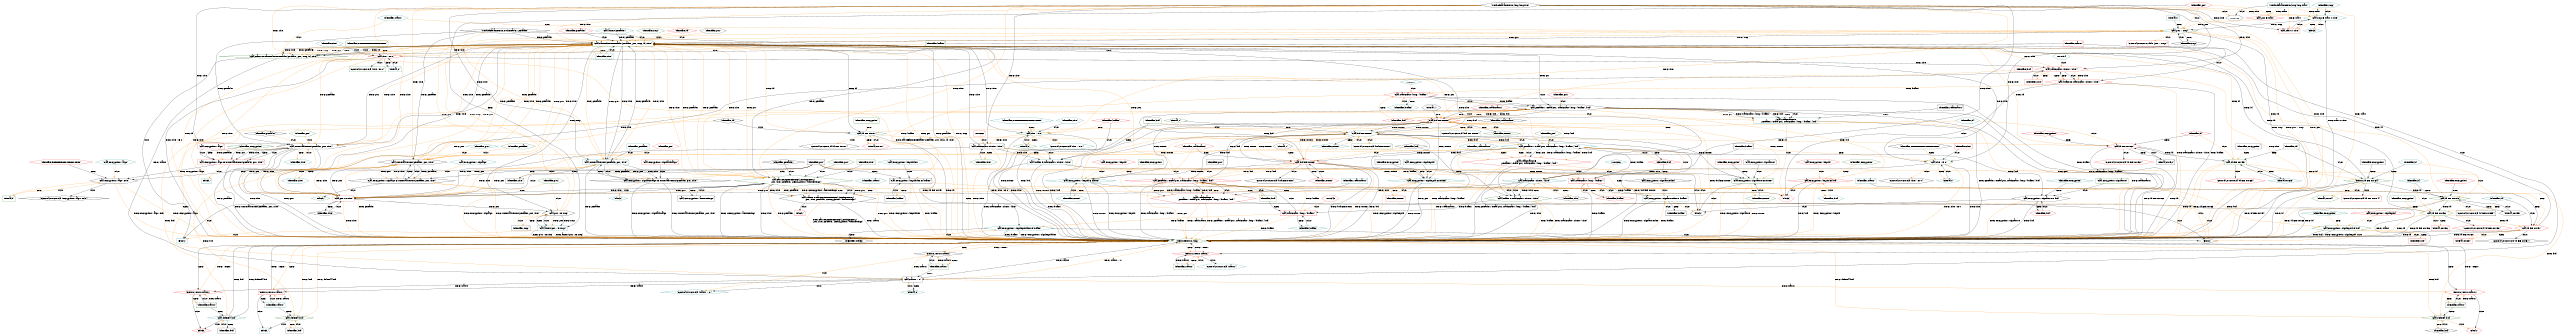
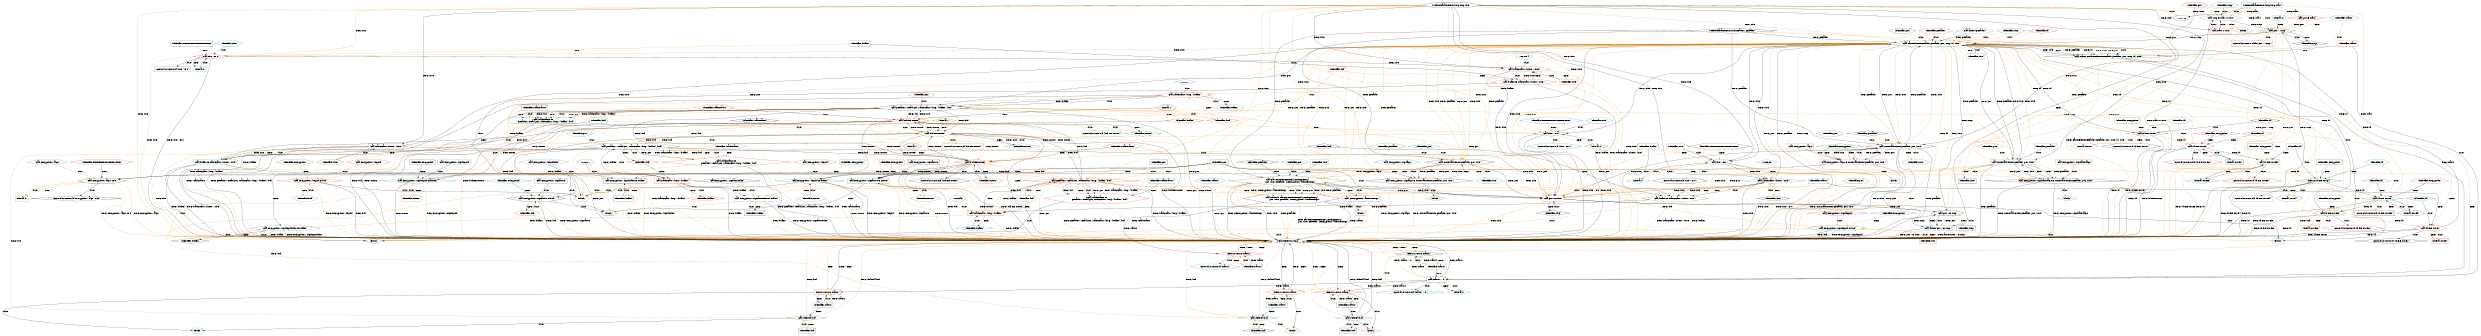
(623, 44) -> (1931, 44)
(1536, 47) -> (2163, 90)
(979, 134) -> none
none -> (586, 162)
